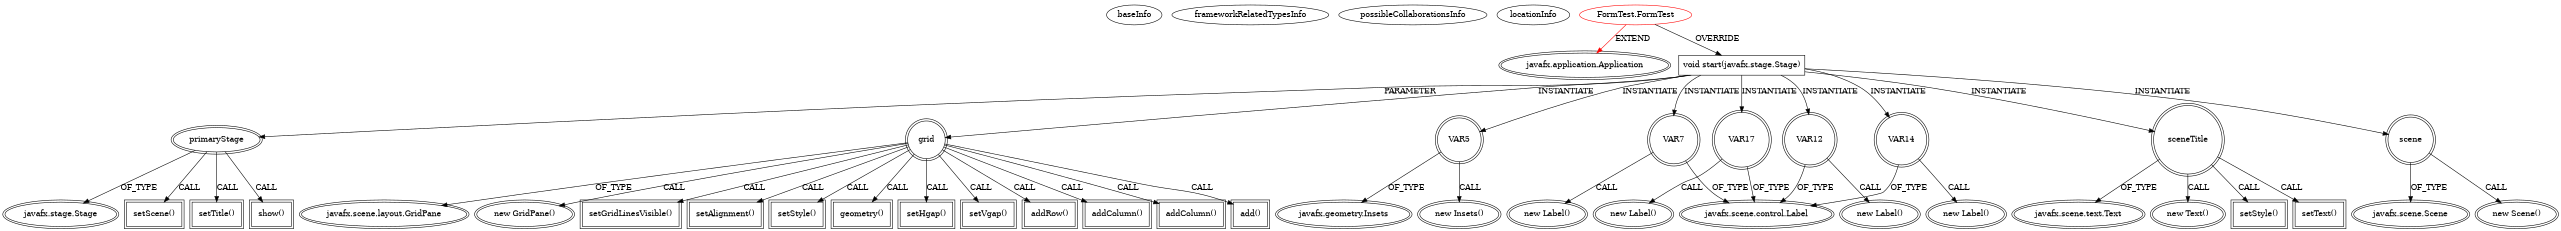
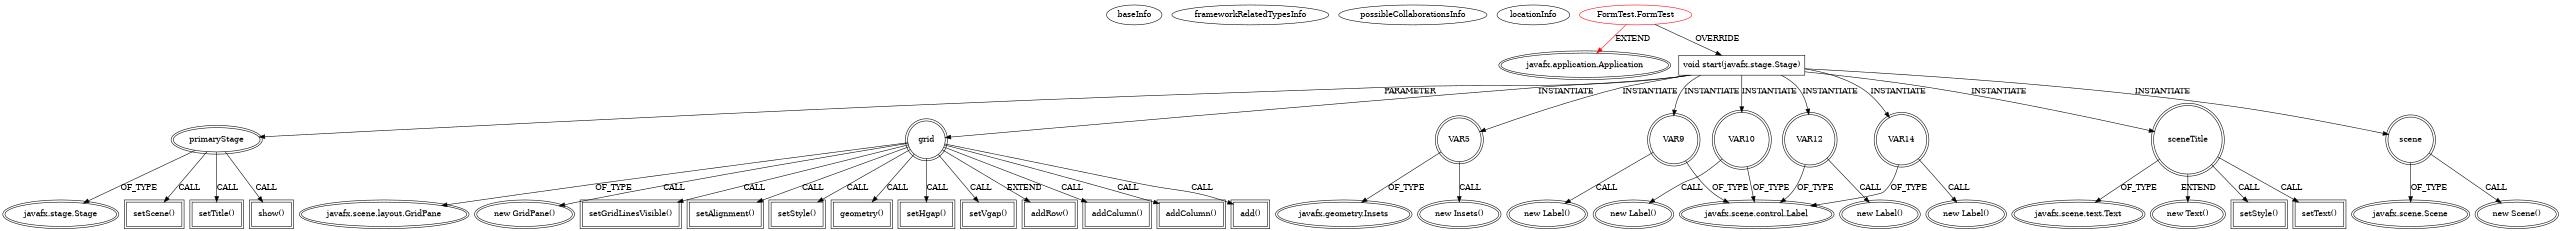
(1674, 140) -> (1674, 140)
(1742, 140) -> (1742, 140)
(1025, 188) -> (1025, 188)
(2199, 188) -> (2199, 188)
